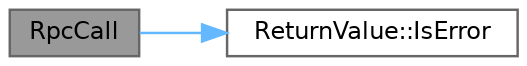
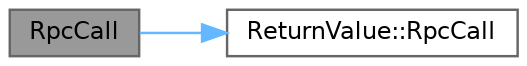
(372, 33) -> (372, 33)
